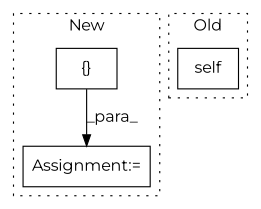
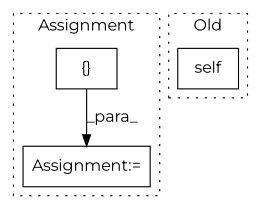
(87, 26) -> (87, 26)
